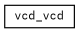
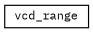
(40, 17) -> (47, 17)
